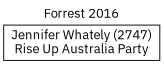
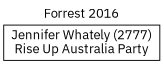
(82, 43) -> (82, 43)
